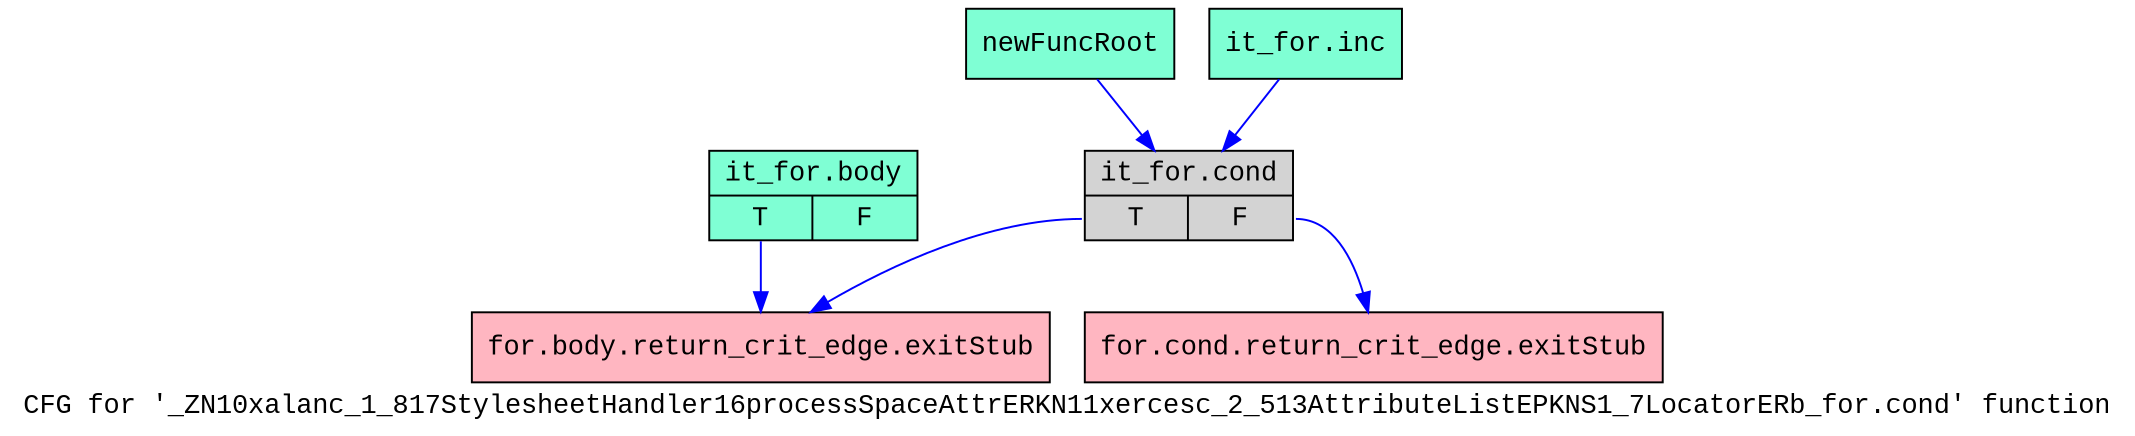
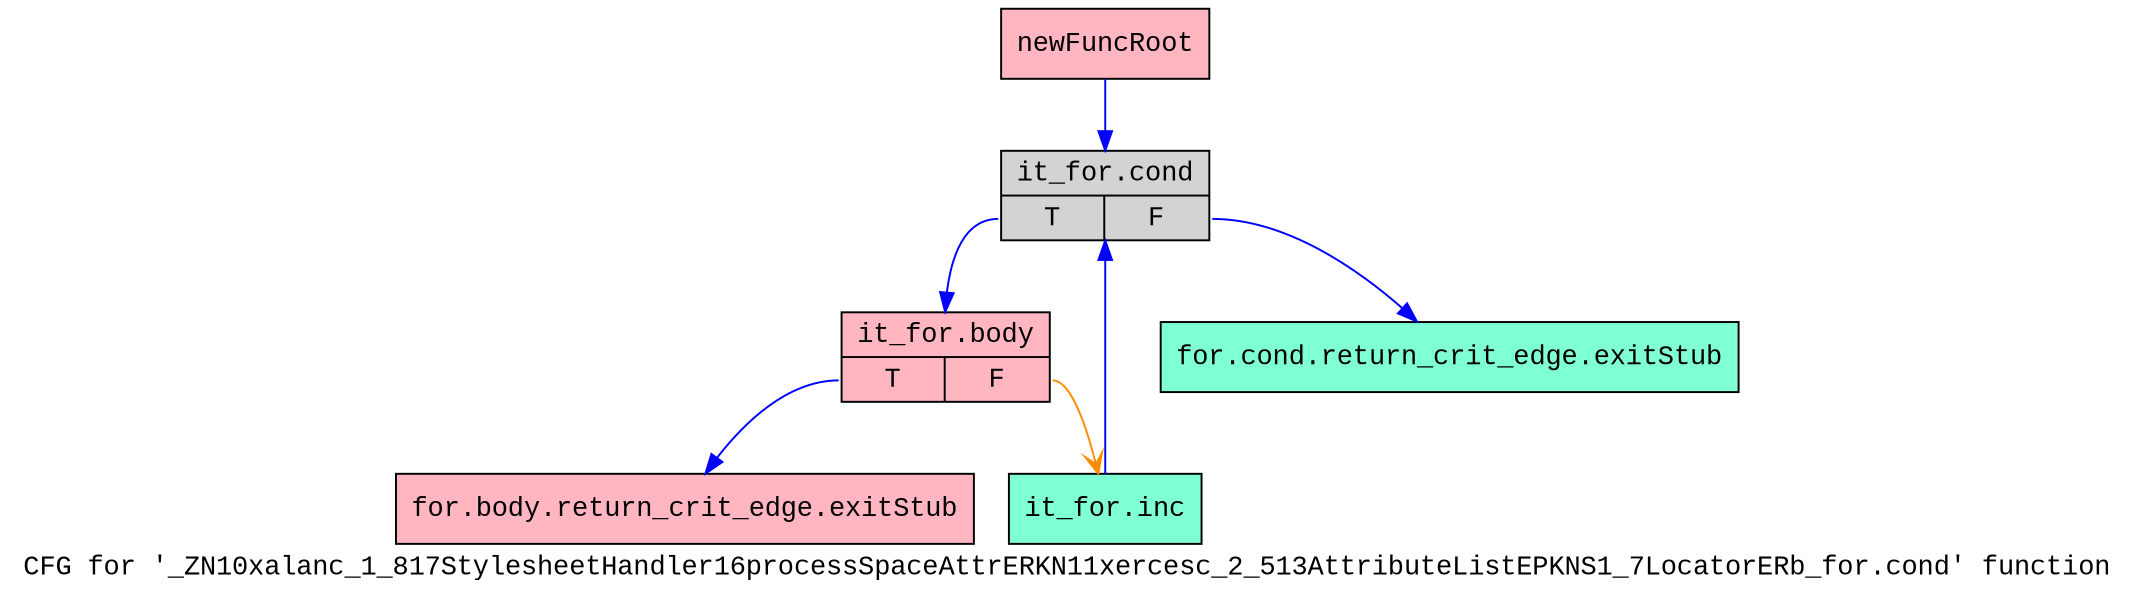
(1070, 44) -> (1105, 44)
(813, 196) -> (946, 357)
(950, 245) -> (960, 245)
(1374, 347) -> (1450, 357)
none -> (1080, 413)
